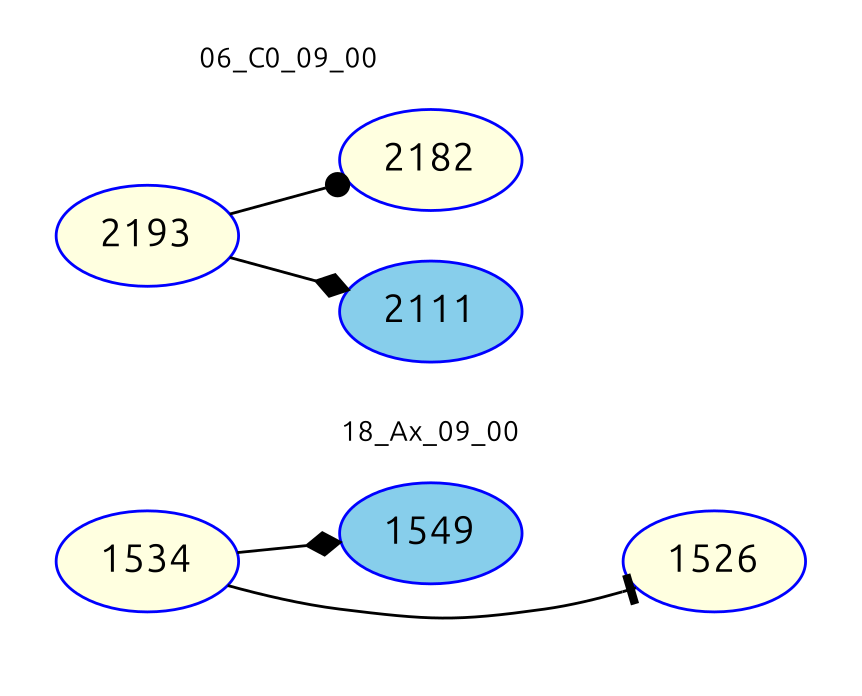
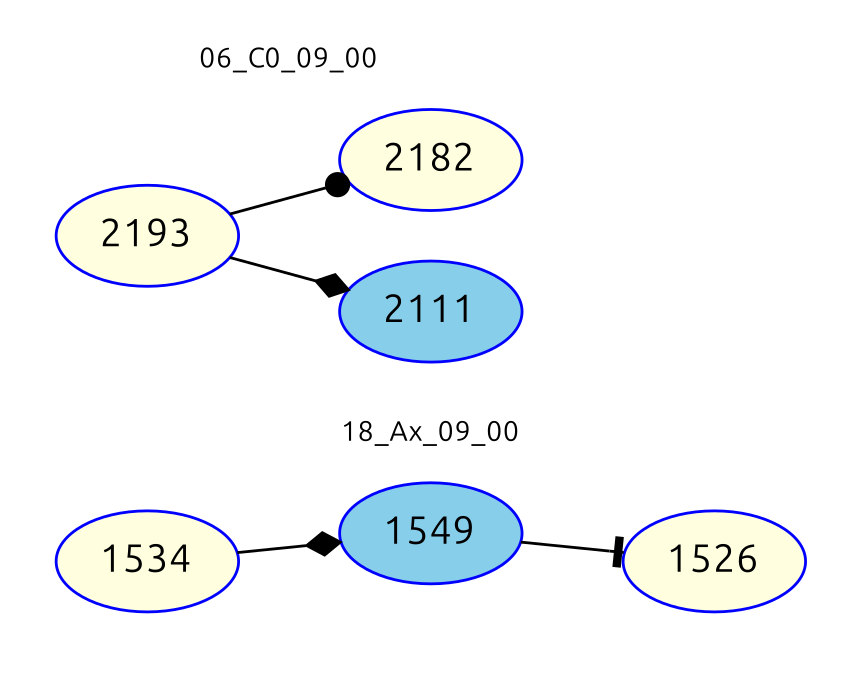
(425, 617) -> (565, 547)
